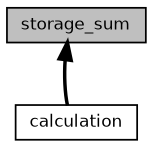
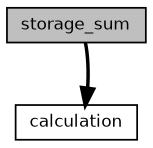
(65, 83) -> (88, 65)
